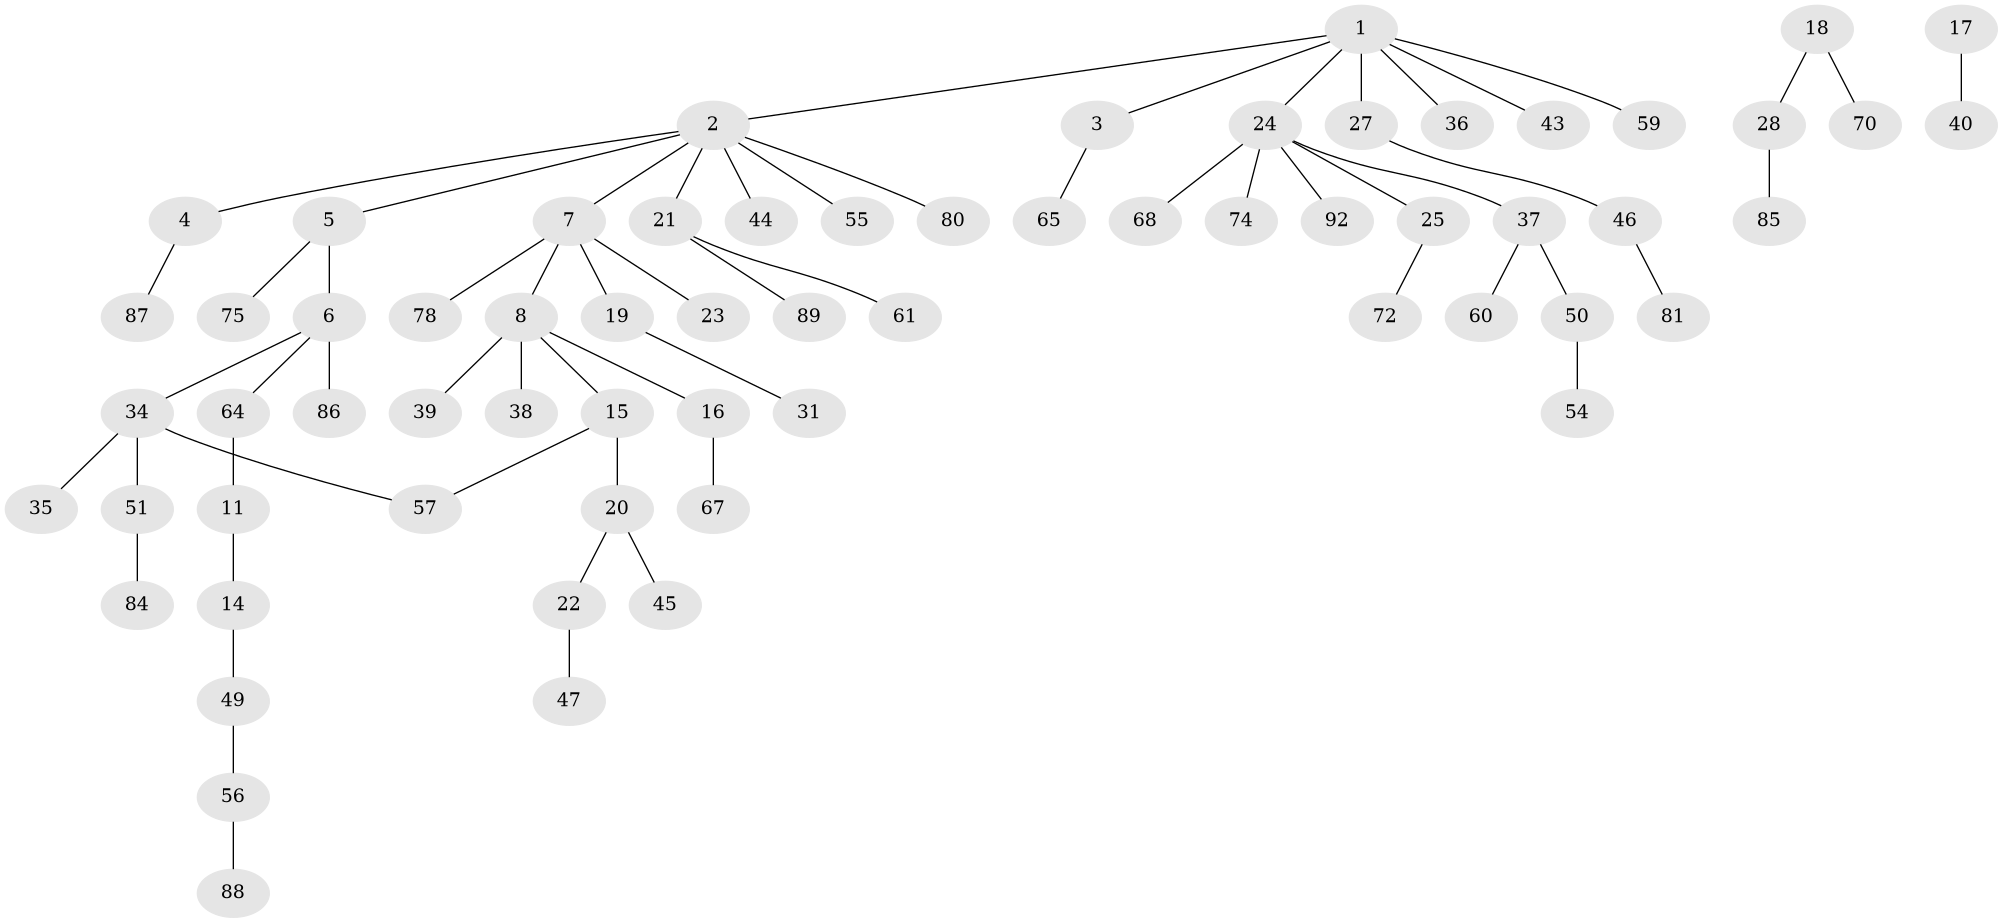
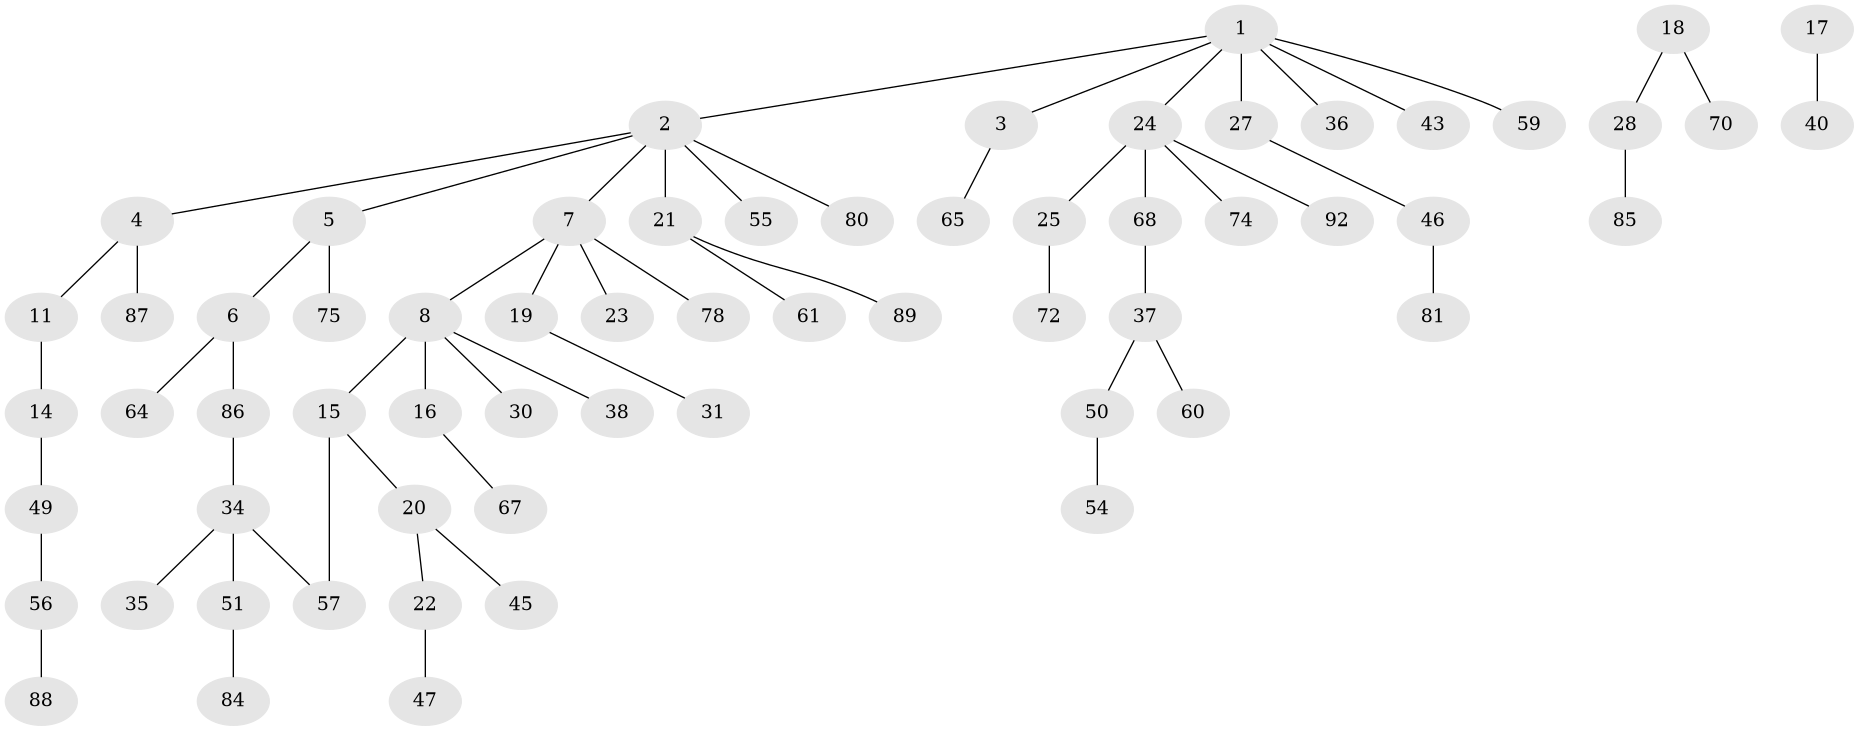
(1397, 173) -> (1145, 269)
(761, 221) -> none
(233, 365) -> (233, 461)
(425, 413) -> (521, 413)
(233, 464) -> (89, 269)
